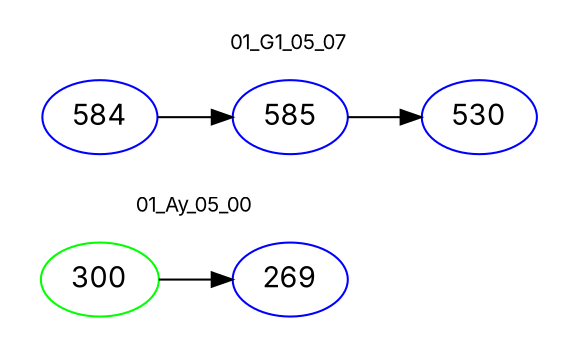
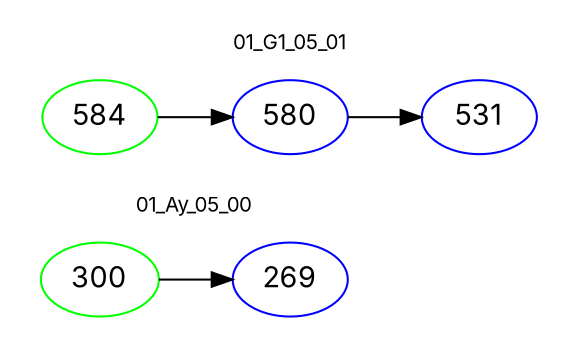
(290, 44) -> (290, 44)
(100, 117) -> (100, 117)
(290, 117) -> (290, 117)
(479, 117) -> (479, 117)
